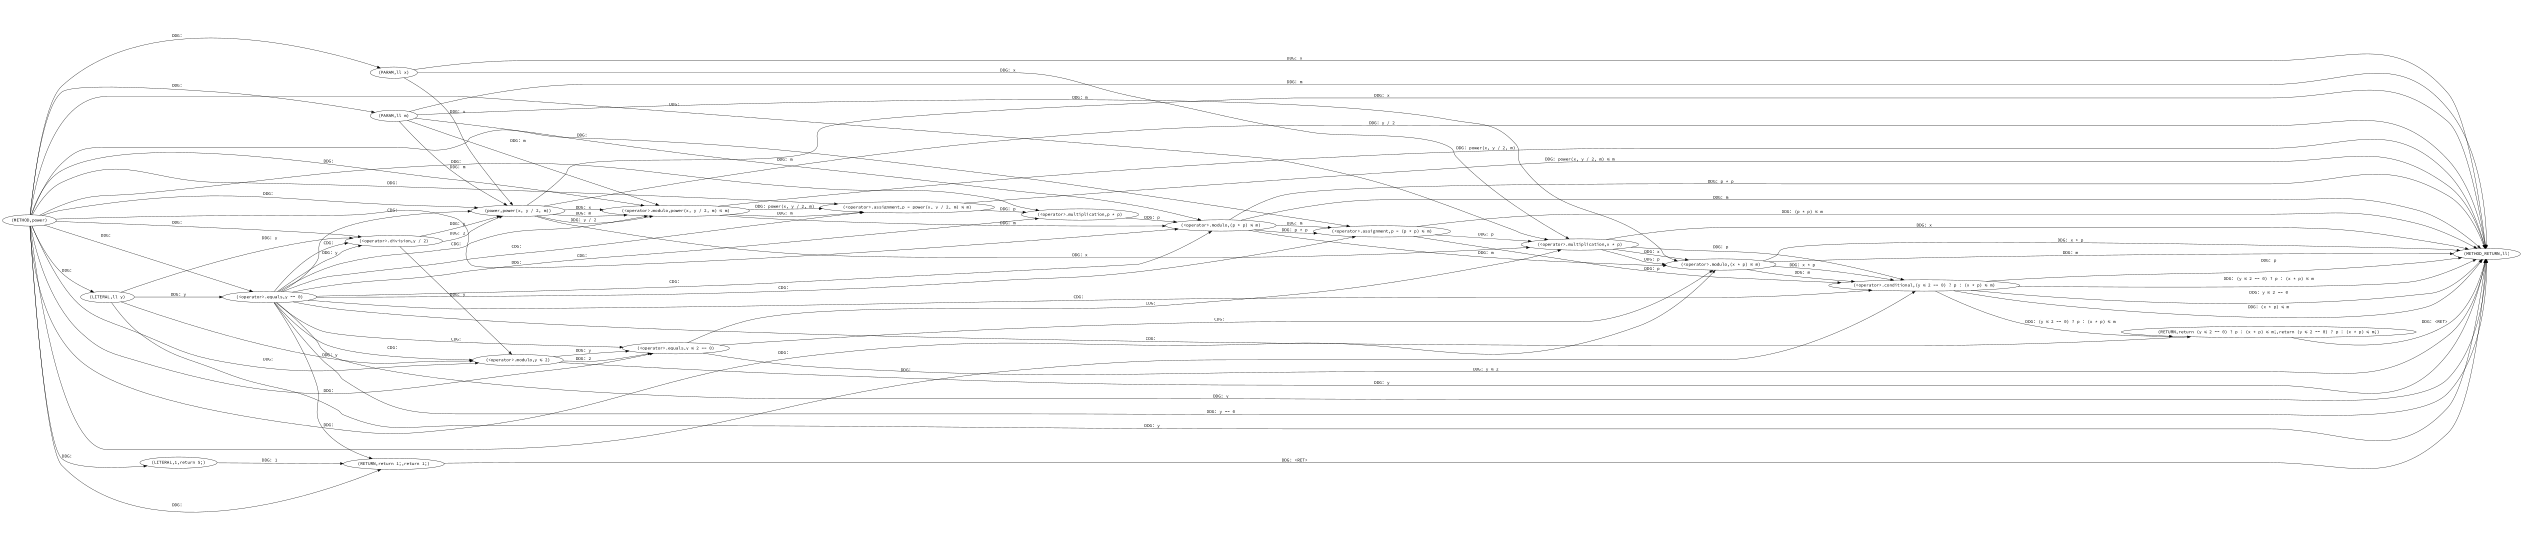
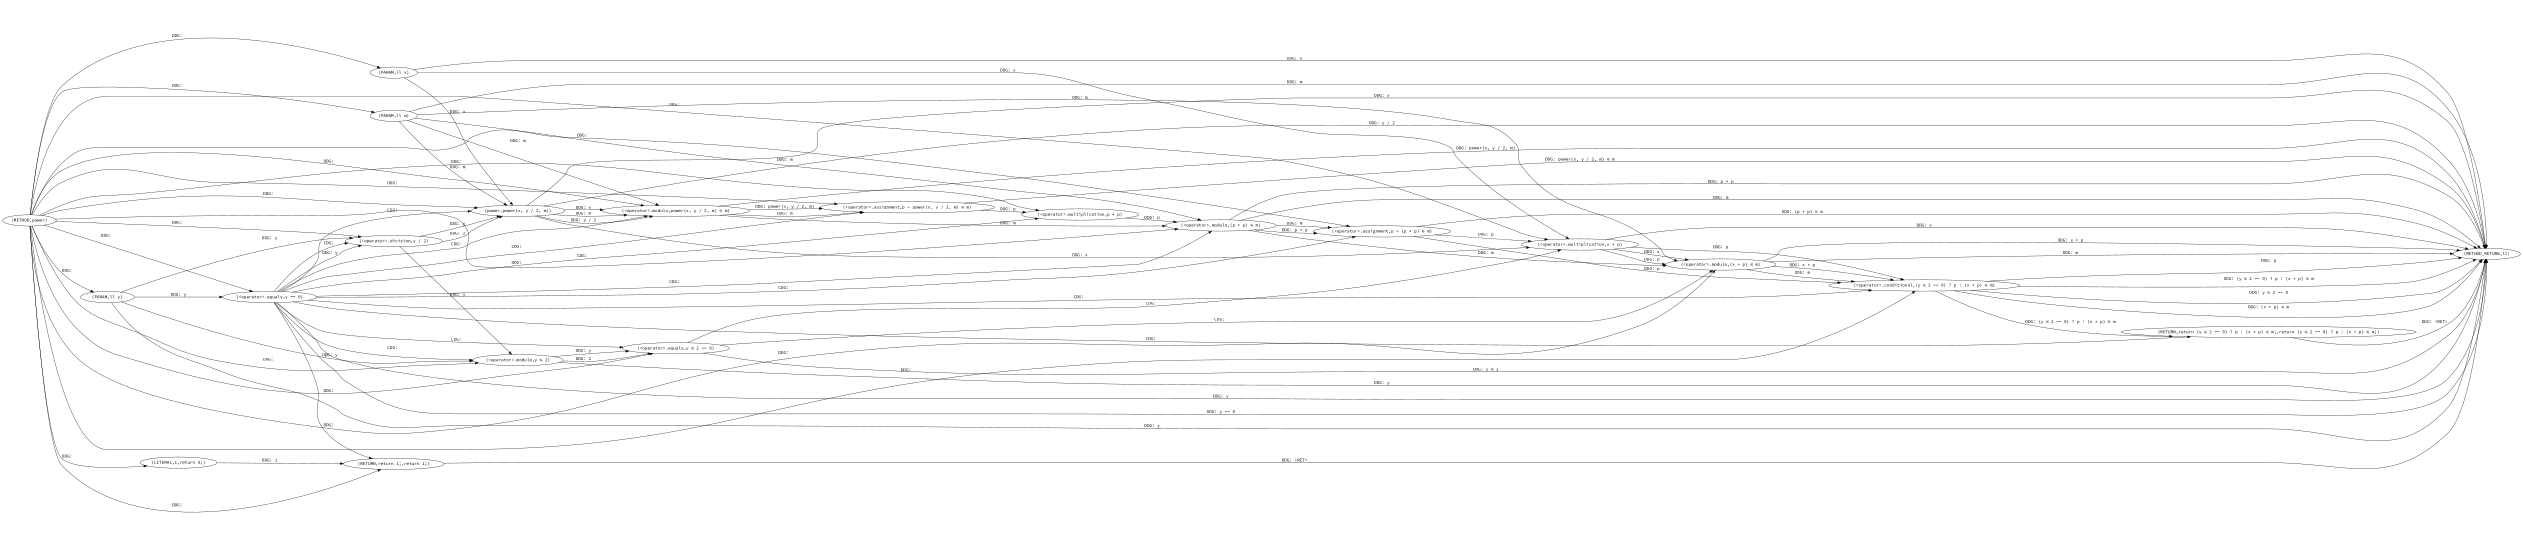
(107, 297) -> (107, 297)
